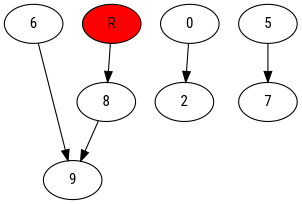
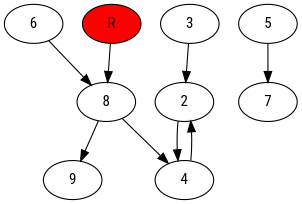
(190, 24) -> (190, 24)
(52, 97) -> (66, 59)
none -> (184, 180)
